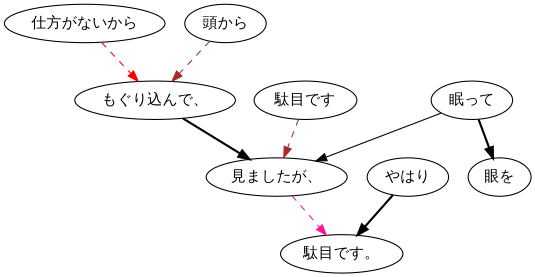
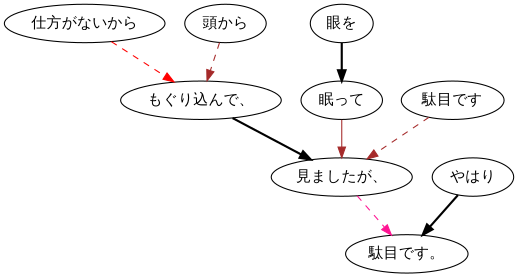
(484, 134) -> (342, 57)
(384, 135) -> (342, 133)
